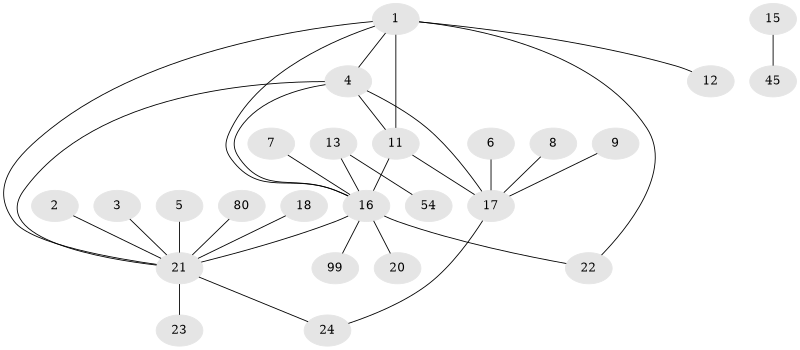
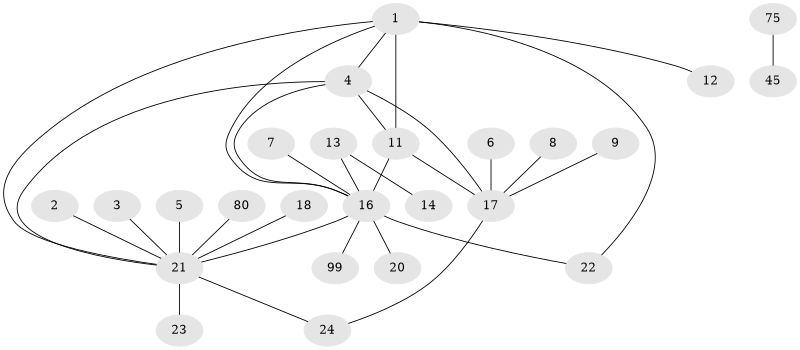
(773, 19) -> (773, 19)
(429, 206) -> (429, 206)
